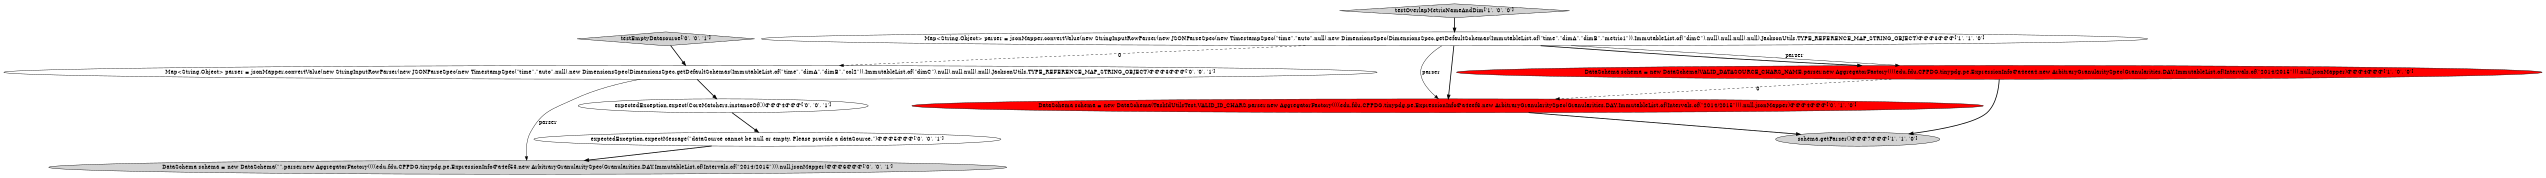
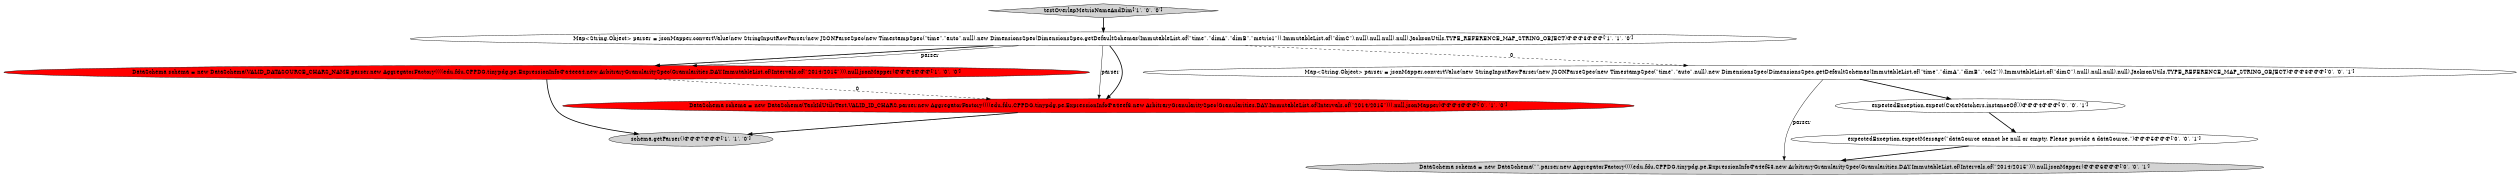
(666, 39) -> none
